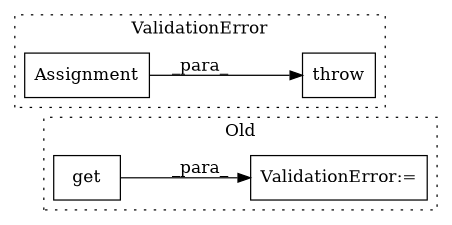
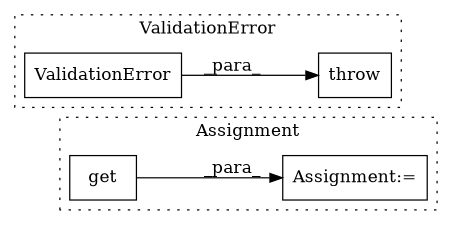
(87, 75) -> (103, 75)
(240, 131) -> (248, 131)
(339, 178) -> (355, 178)
